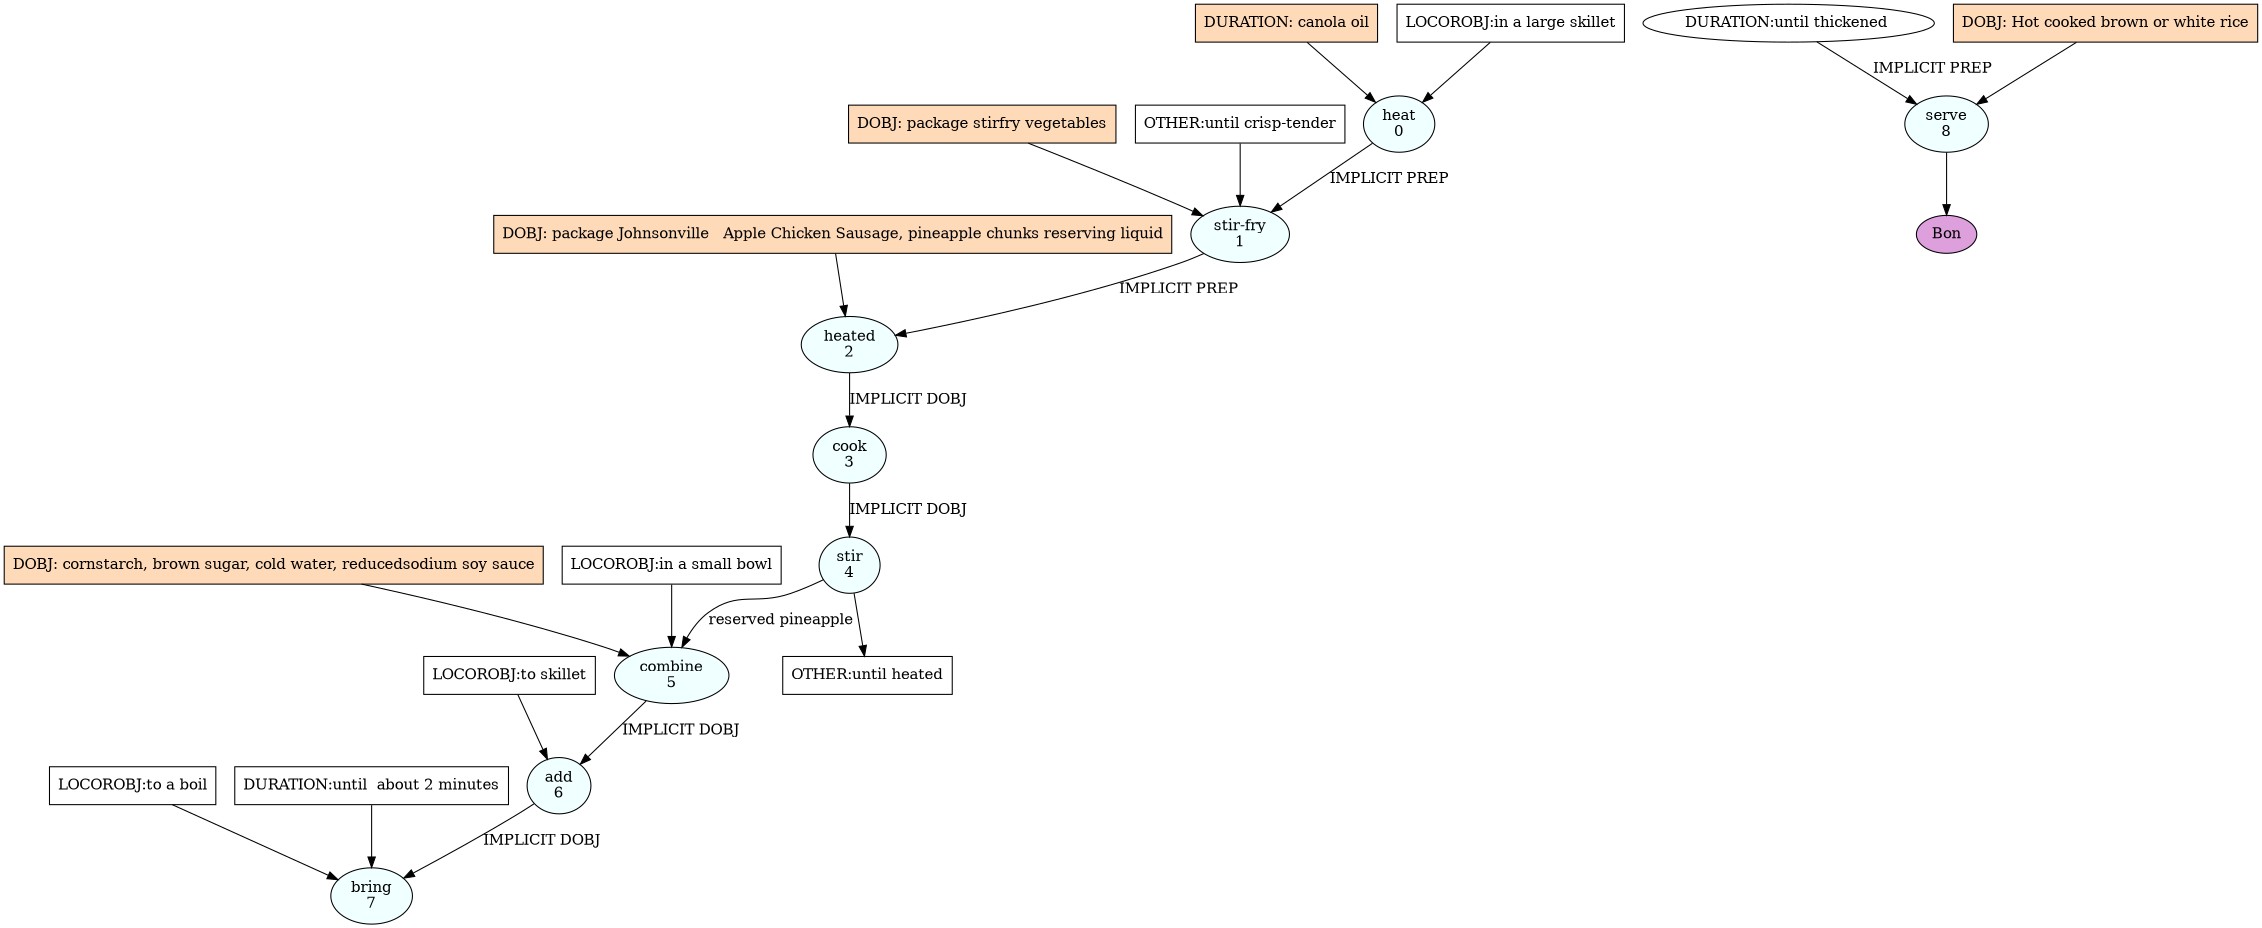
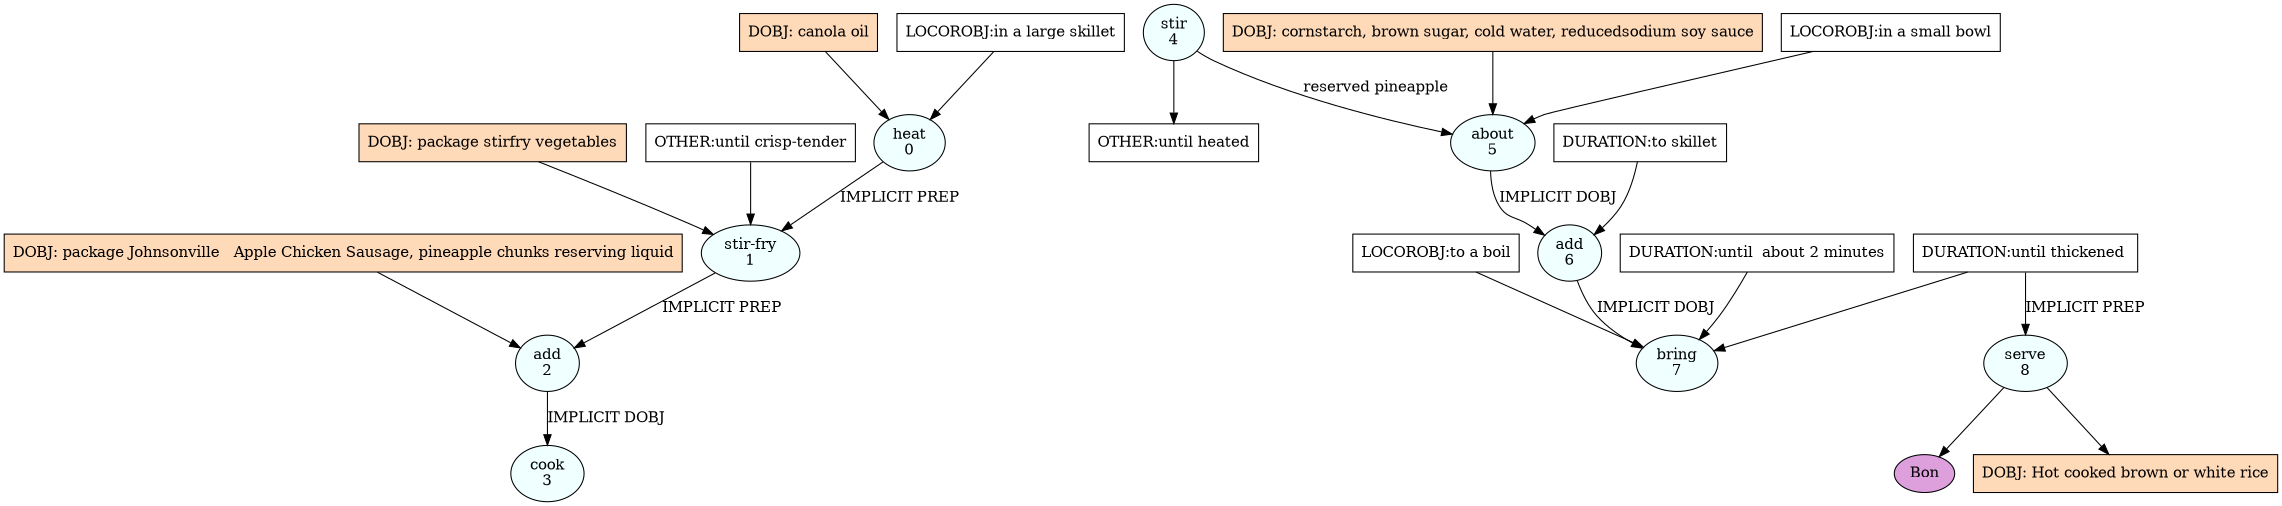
(1286, 23) -> (809, 32)
(1789, 23) -> (2026, 253)
(2031, 71) -> (2074, 417)
none -> (1846, 310)
(850, 345) -> (547, 363)
(850, 505) -> none
(510, 675) -> (1640, 143)
(672, 675) -> (1493, 143)
